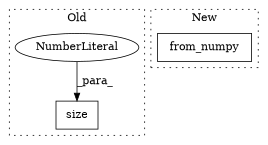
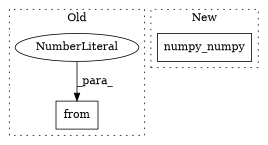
(205, 47) -> (205, 47)
(77, 115) -> (77, 115)
